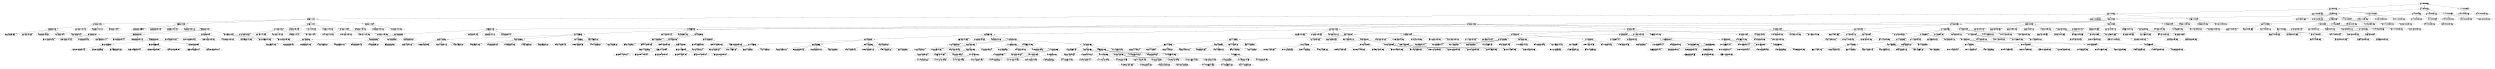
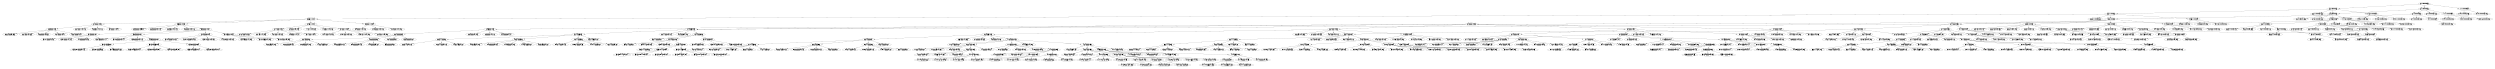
(2429, 24) -> none
(2292, 34) -> none
none -> (1796, 40)
(424, 45) -> none
